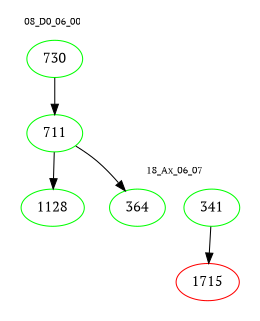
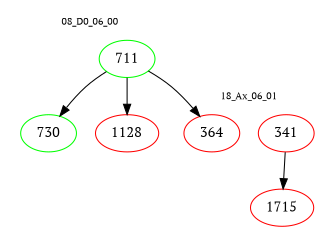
(55, 91) -> (85, 88)
(175, 171) -> (249, 97)
(53, 208) -> (127, 133)
(137, 208) -> (212, 133)
(212, 208) -> (286, 133)
